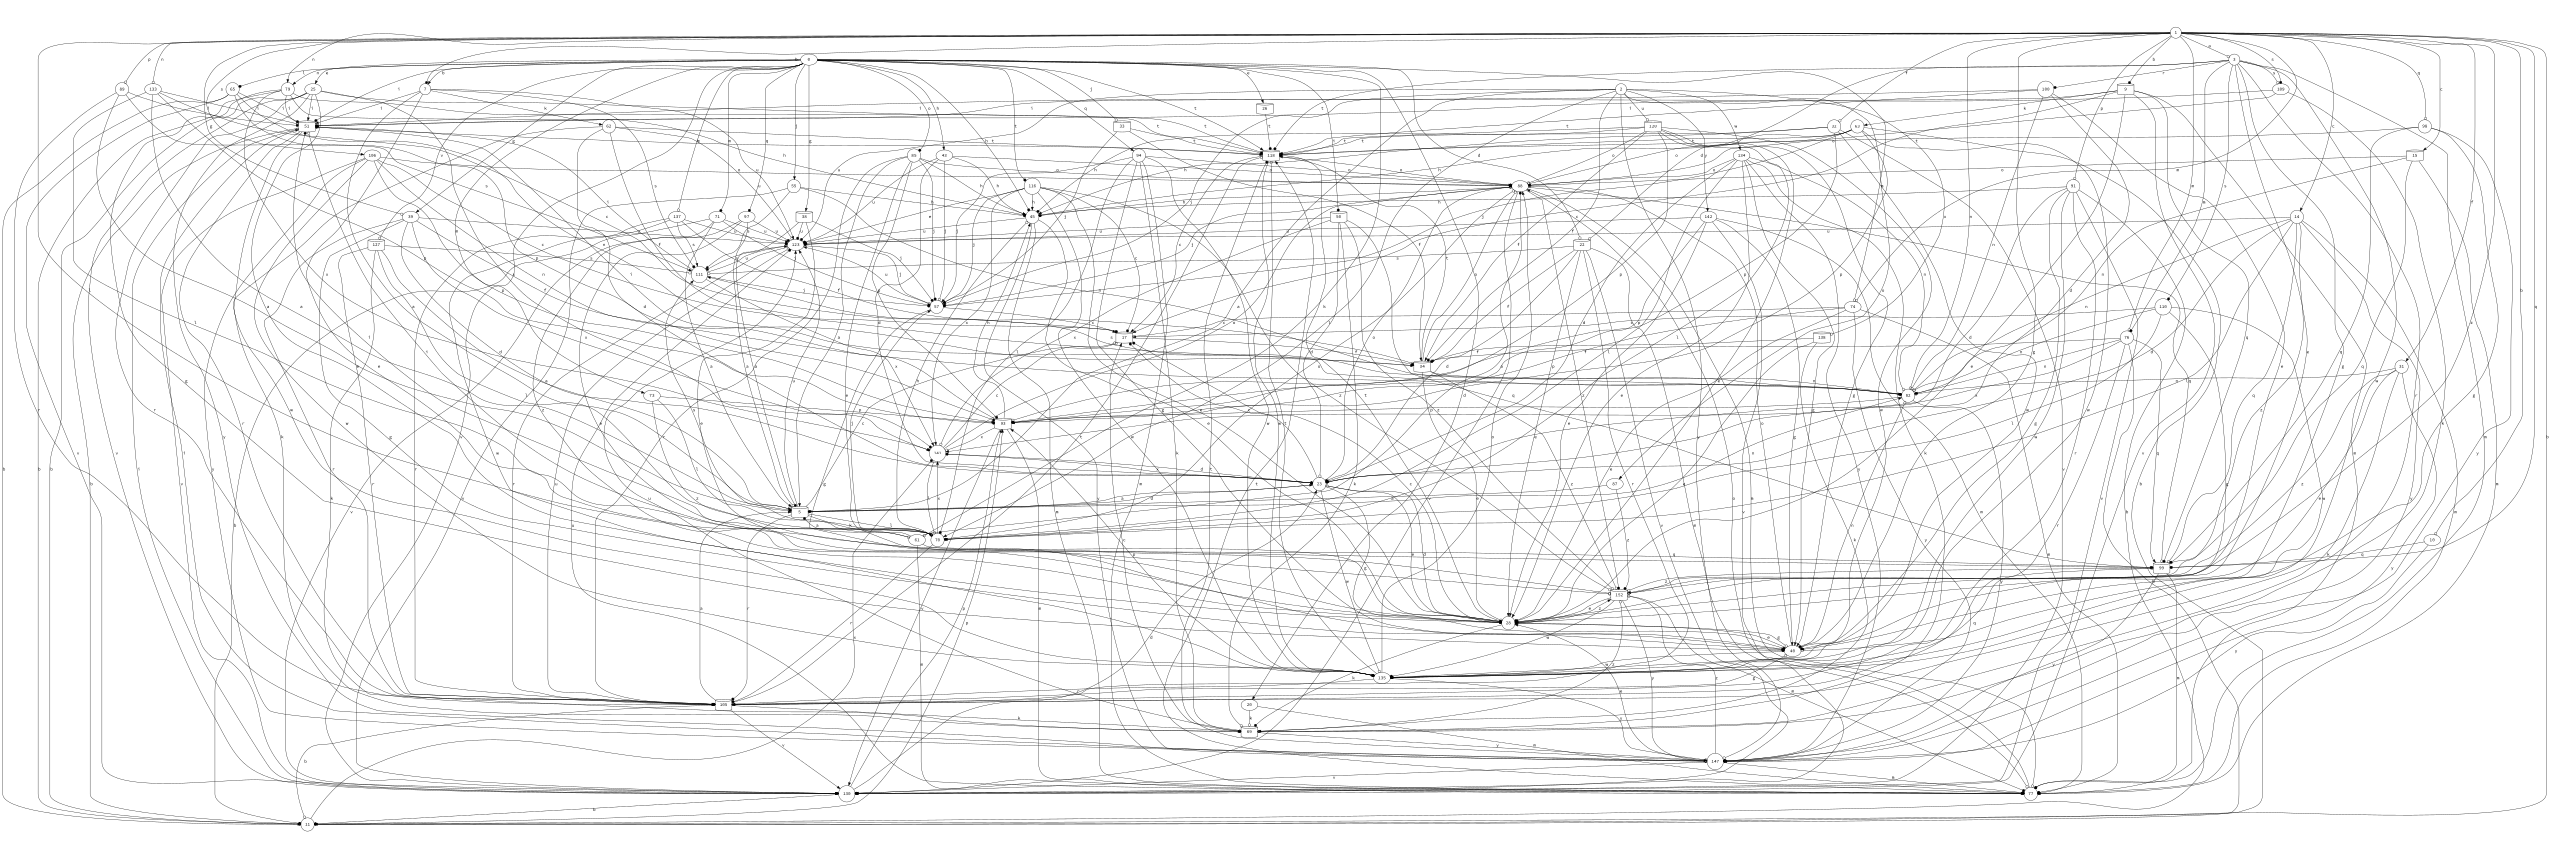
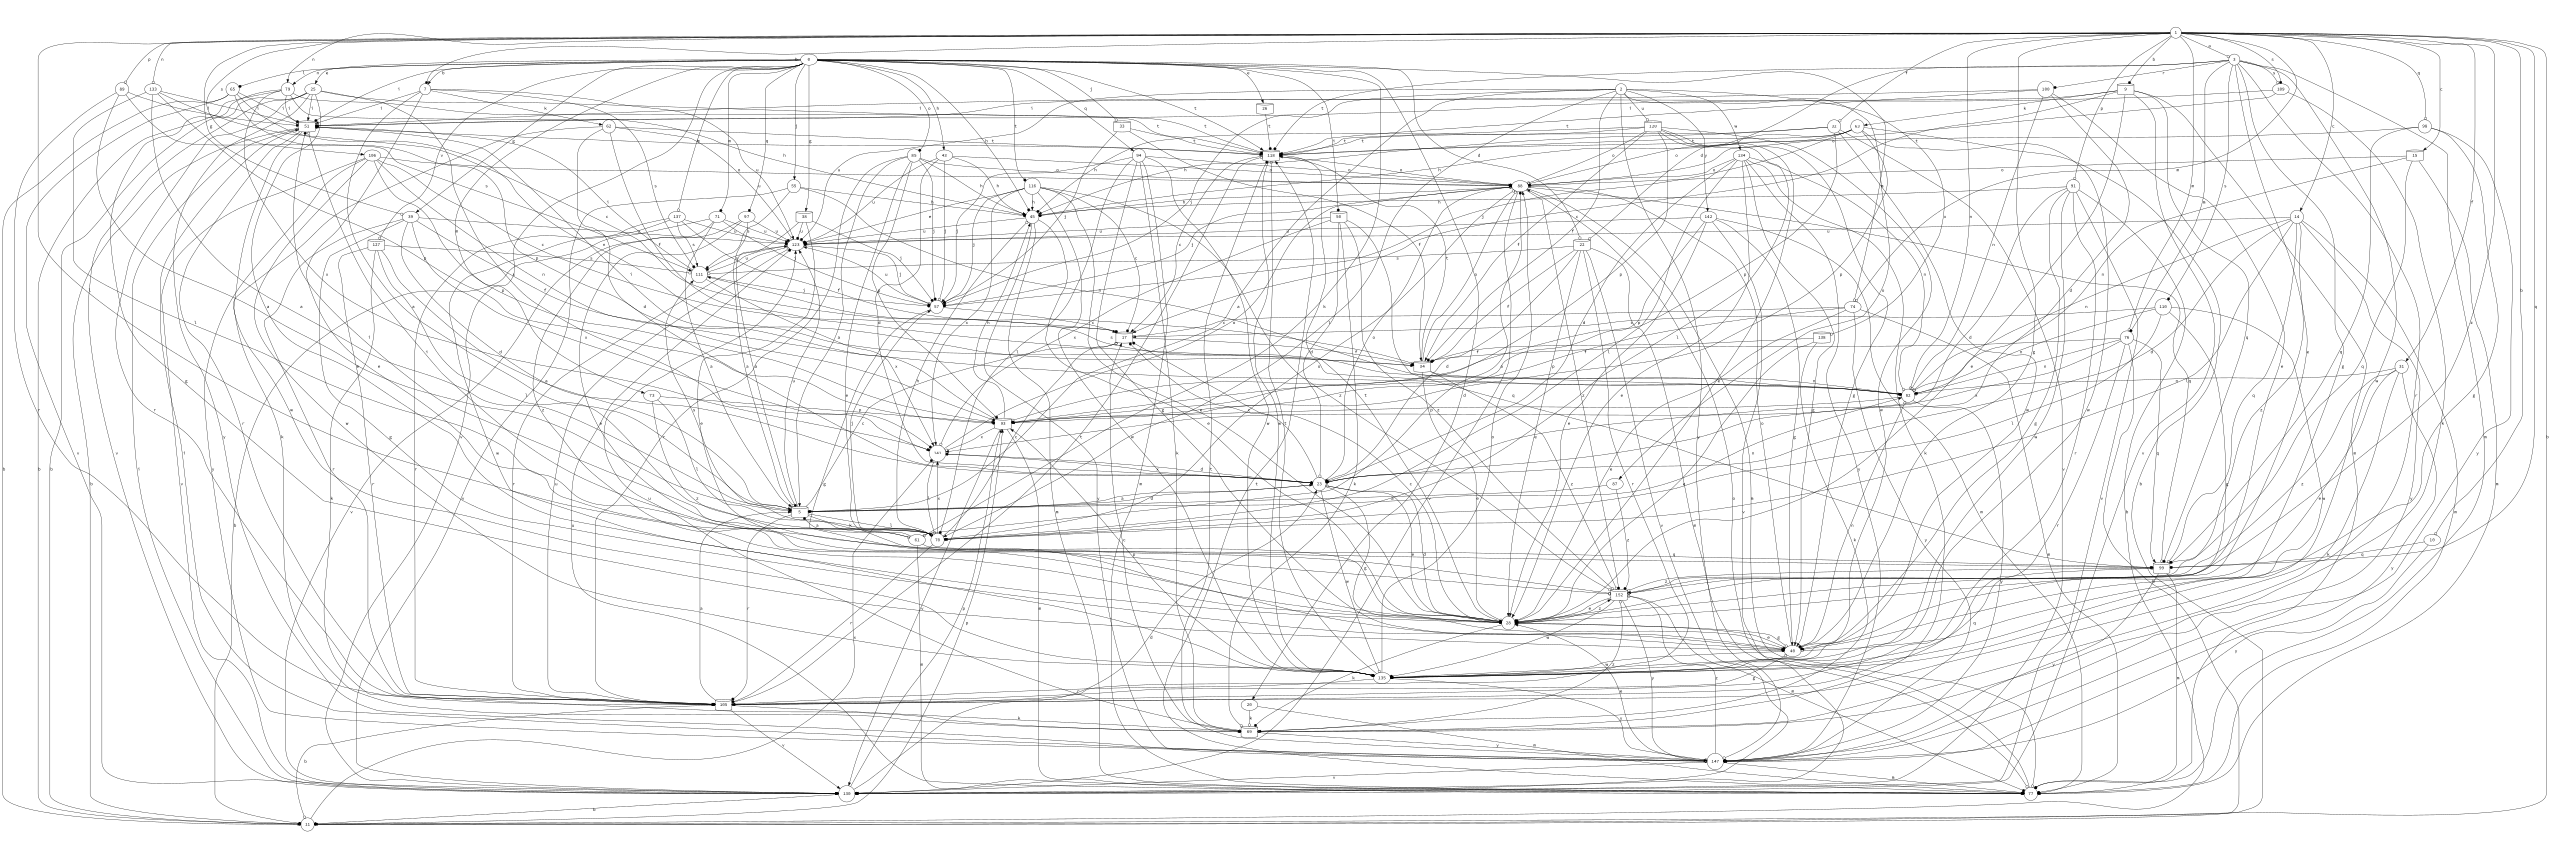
(1017, 374) -> (1019, 428)
